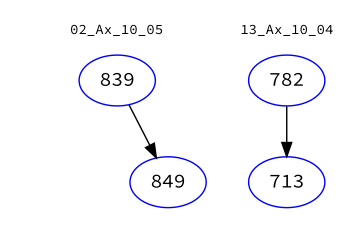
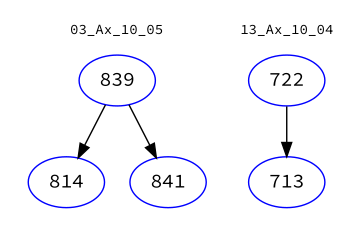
(117, 30) -> (117, 30)
(287, 81) -> (287, 81)
none -> (66, 182)
(168, 182) -> (168, 182)
